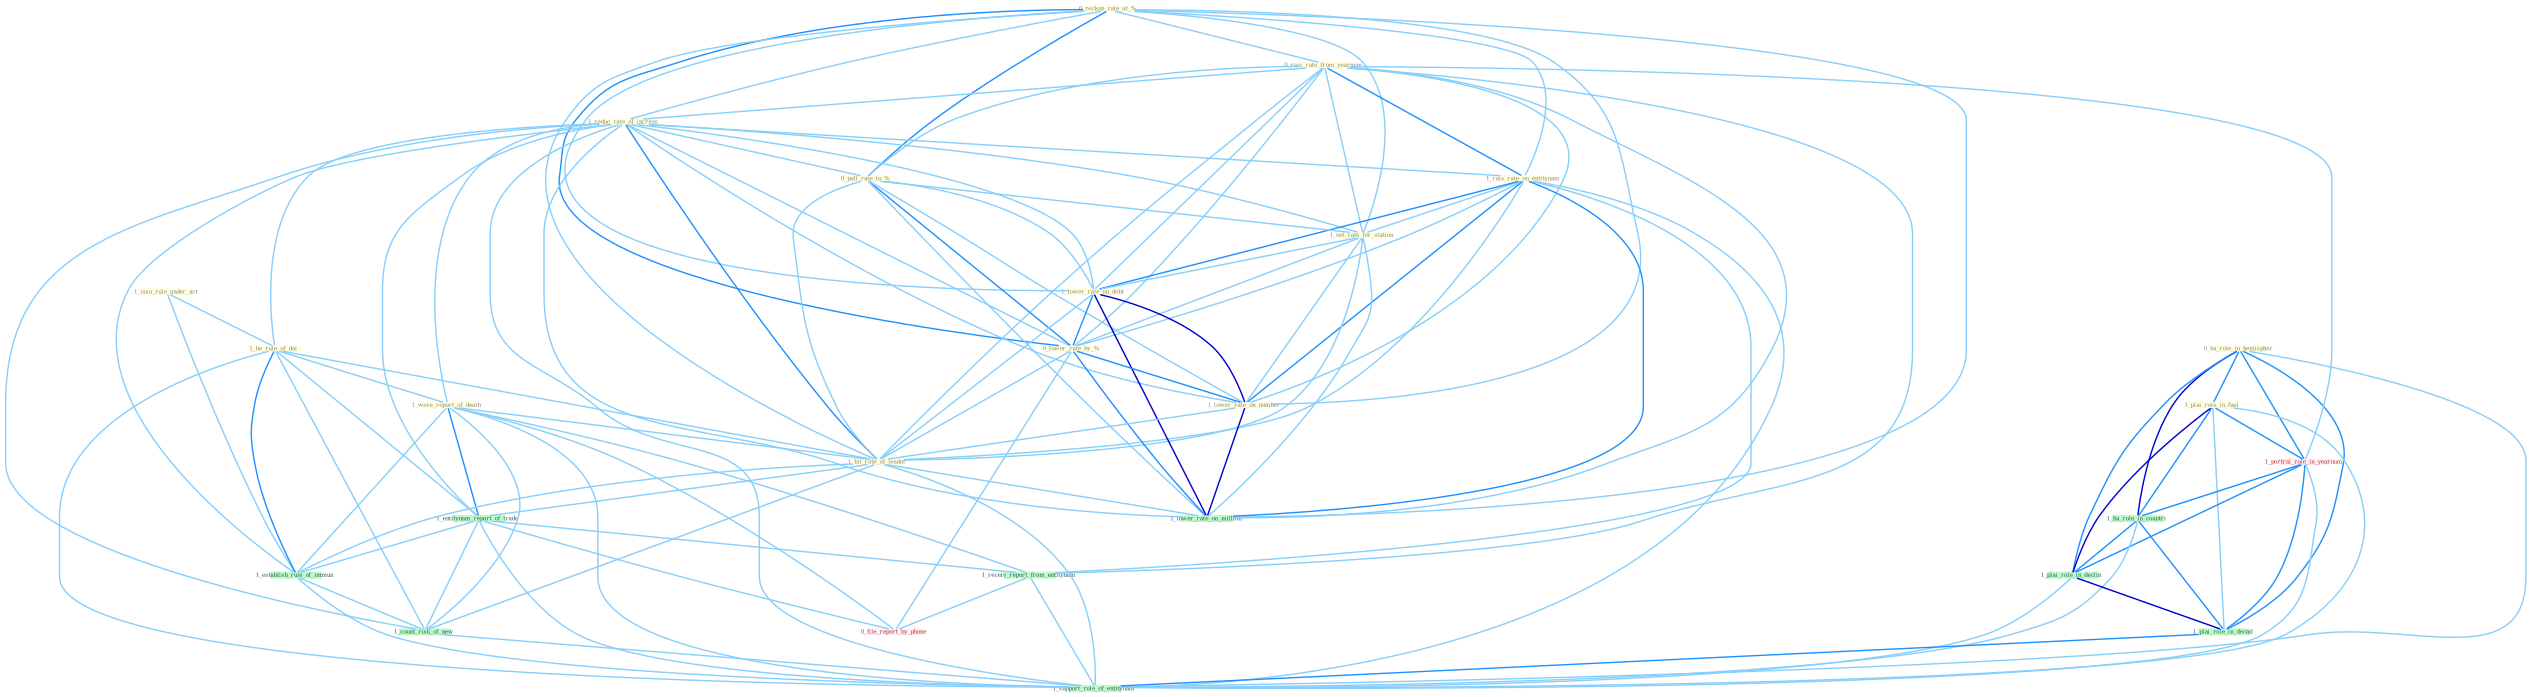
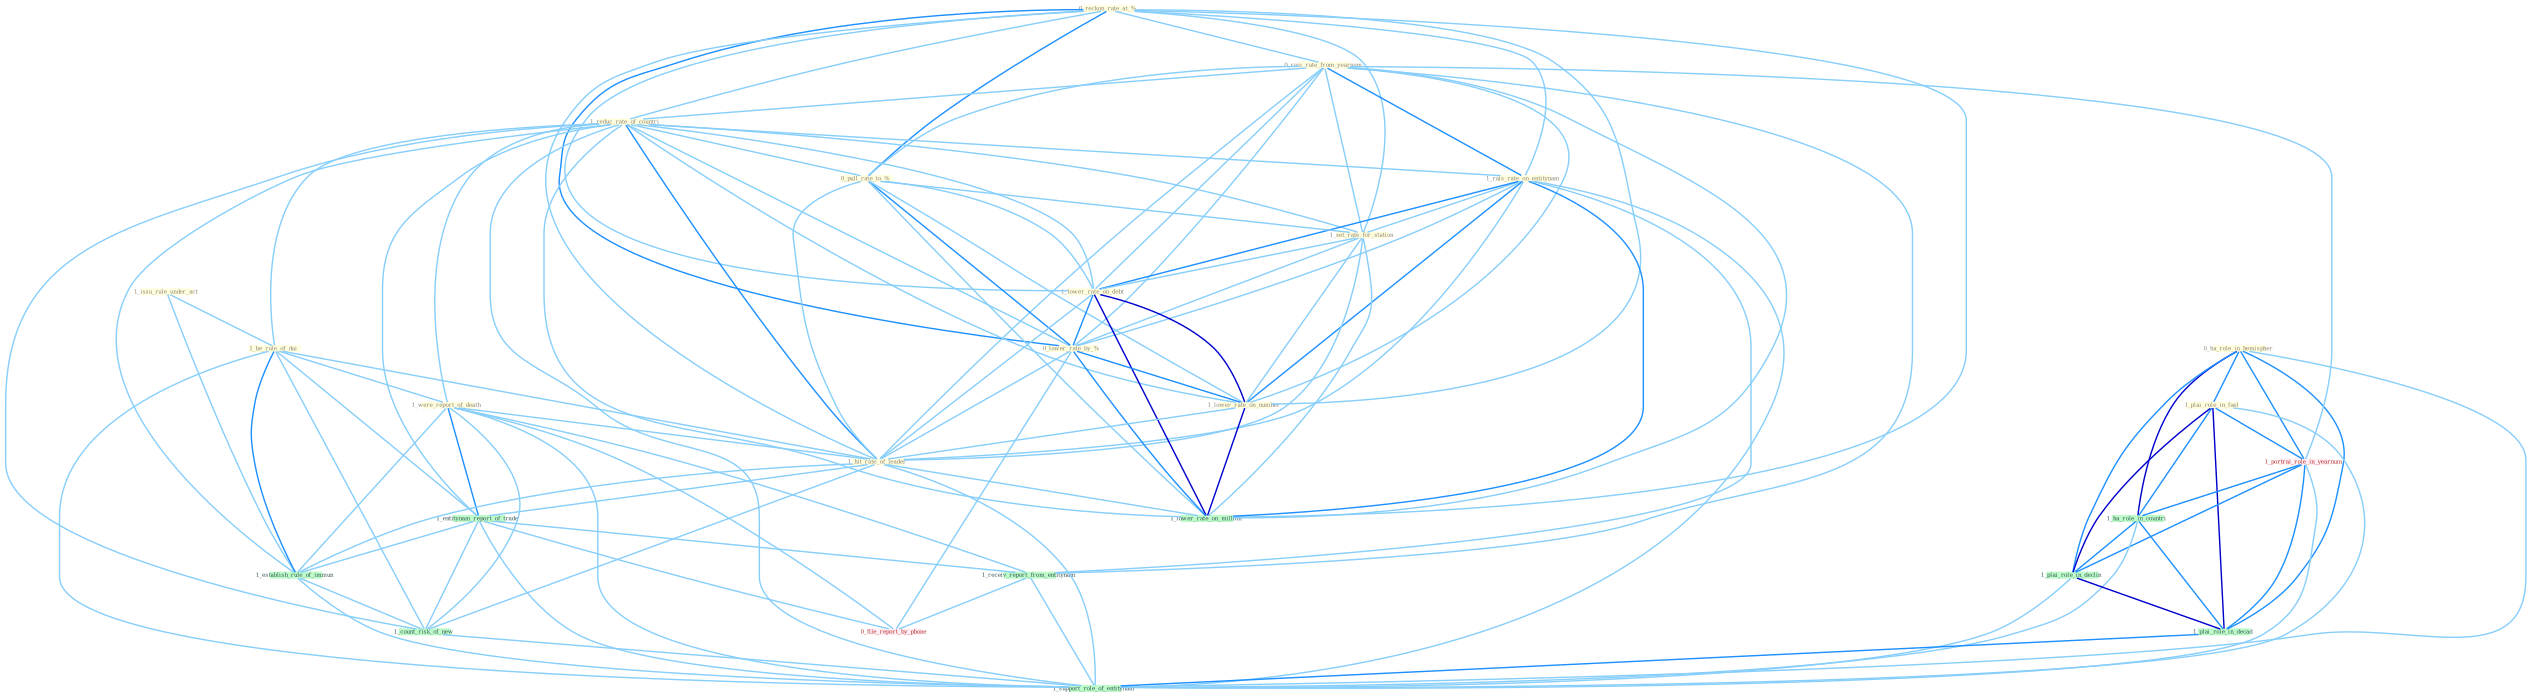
(625, 122) -> (625, 122)
(2218, 518) -> (2218, 518)
